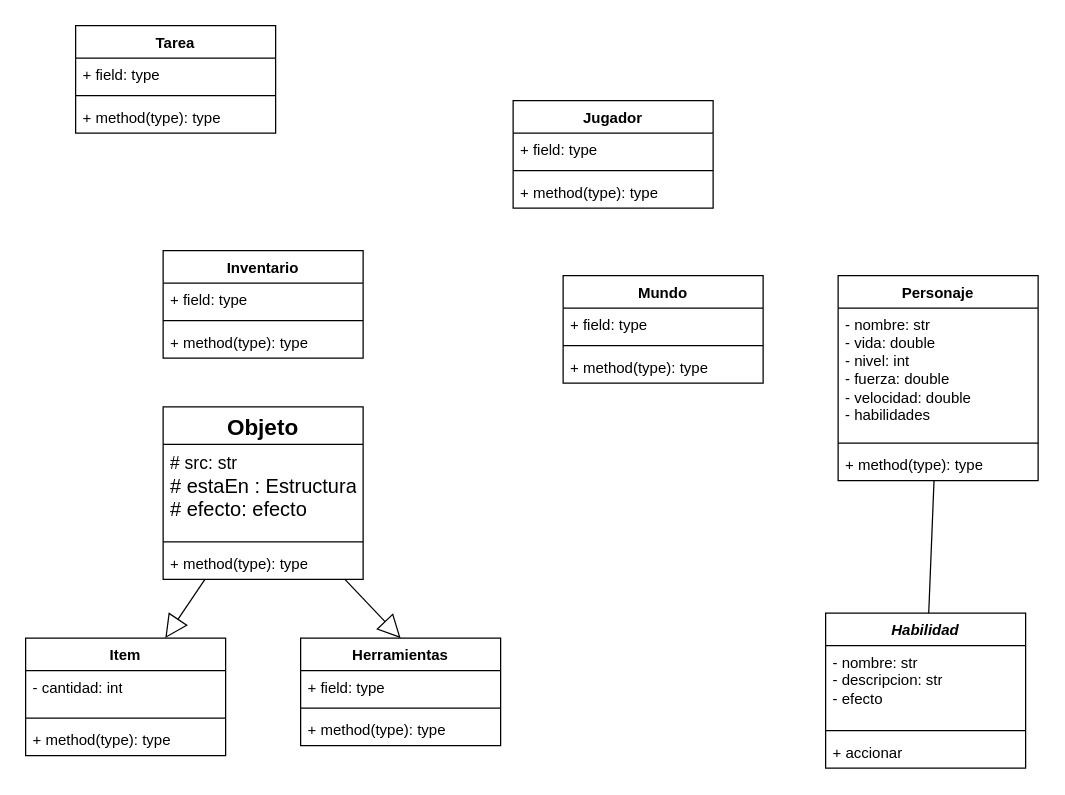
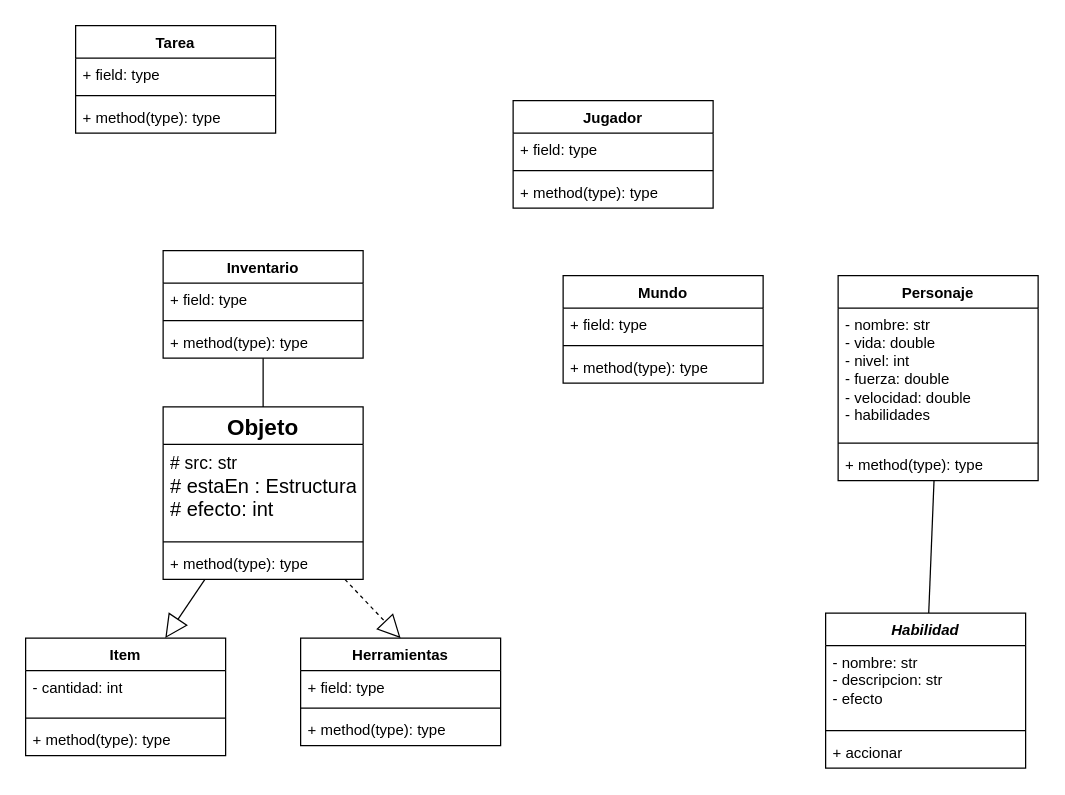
none -> (263, 385)
(251, 480) -> (251, 480)
(366, 601) -> (366, 601)
